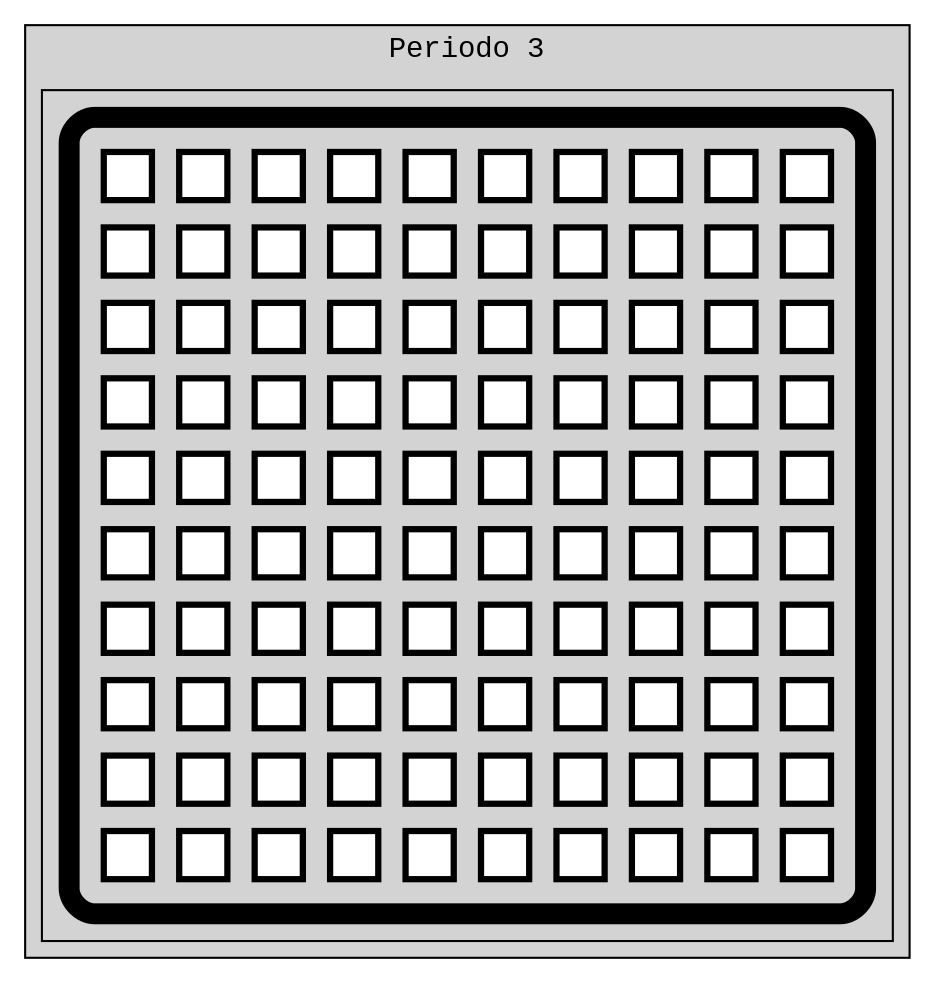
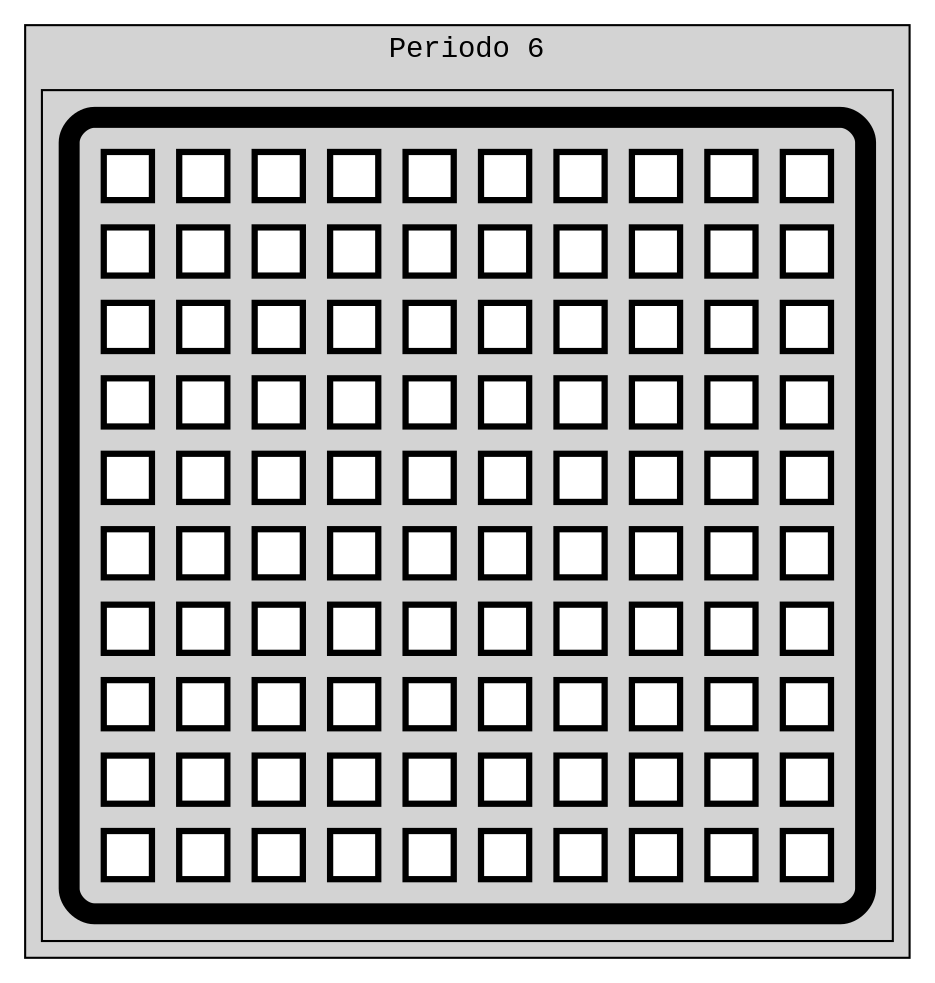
(467, 49) -> (467, 49)
